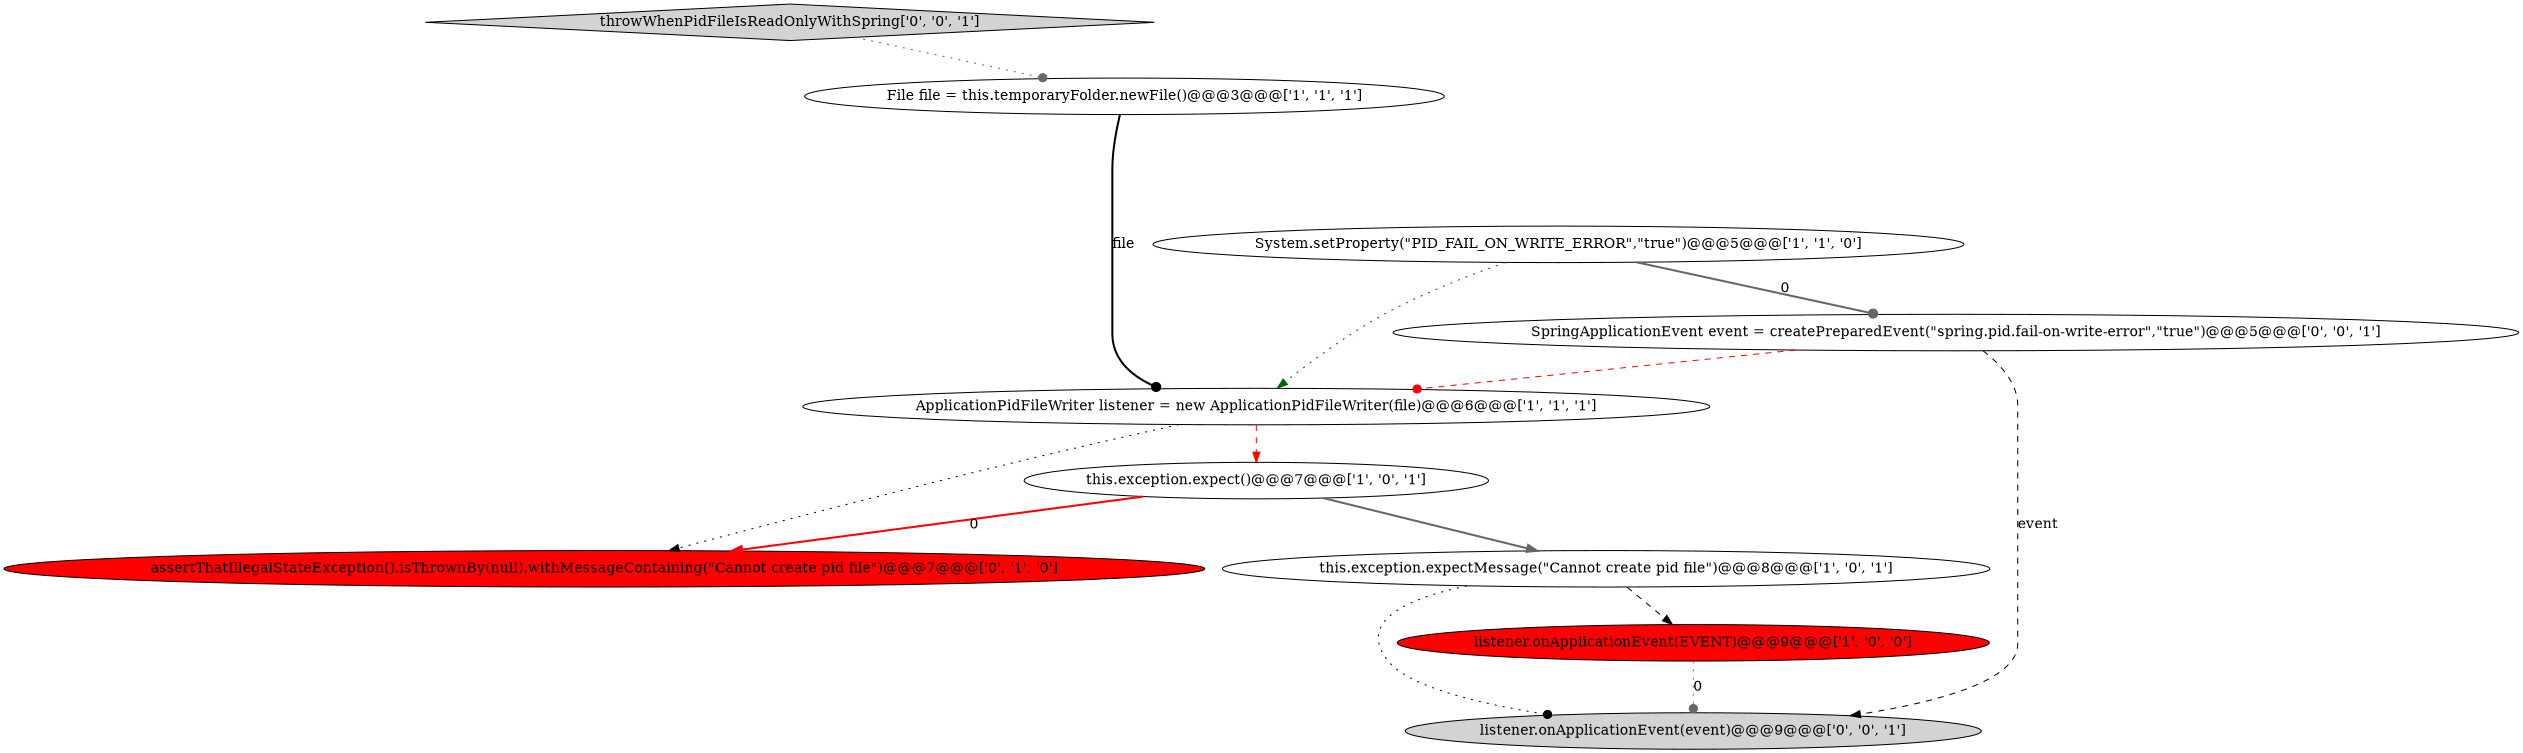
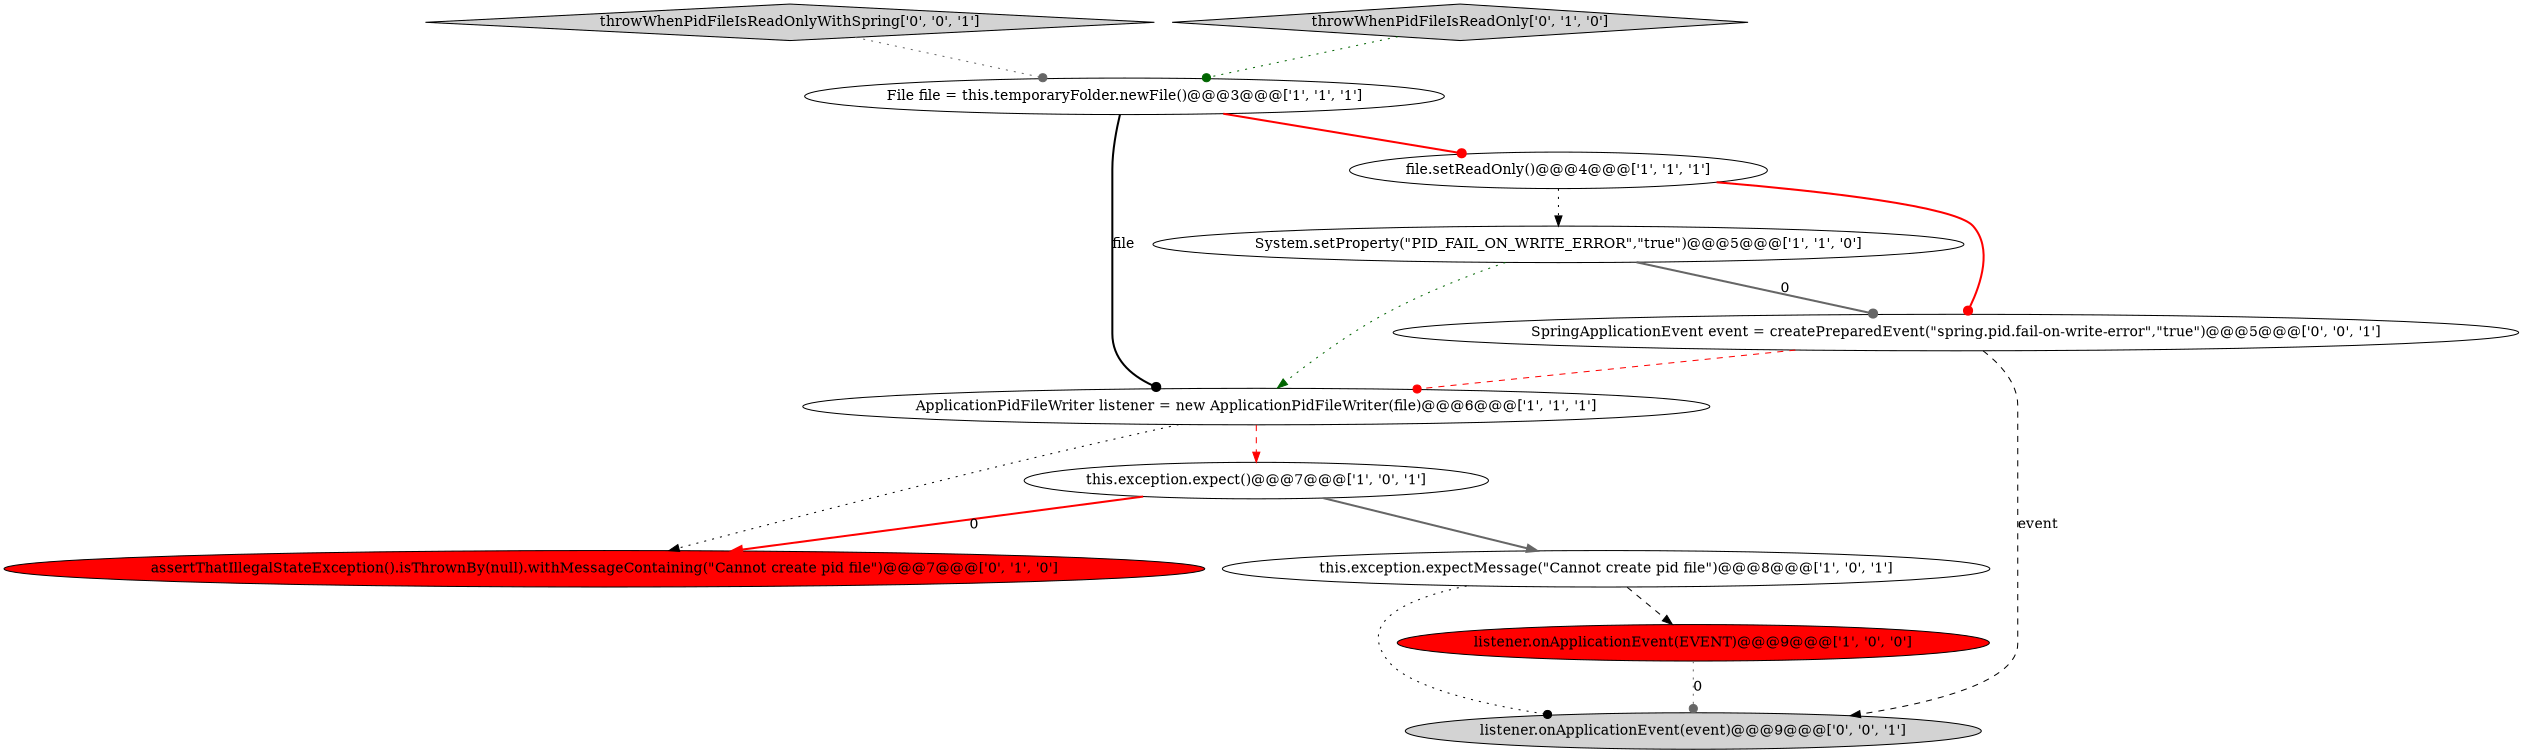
none -> (1460, 22)
none -> (1558, 170)
